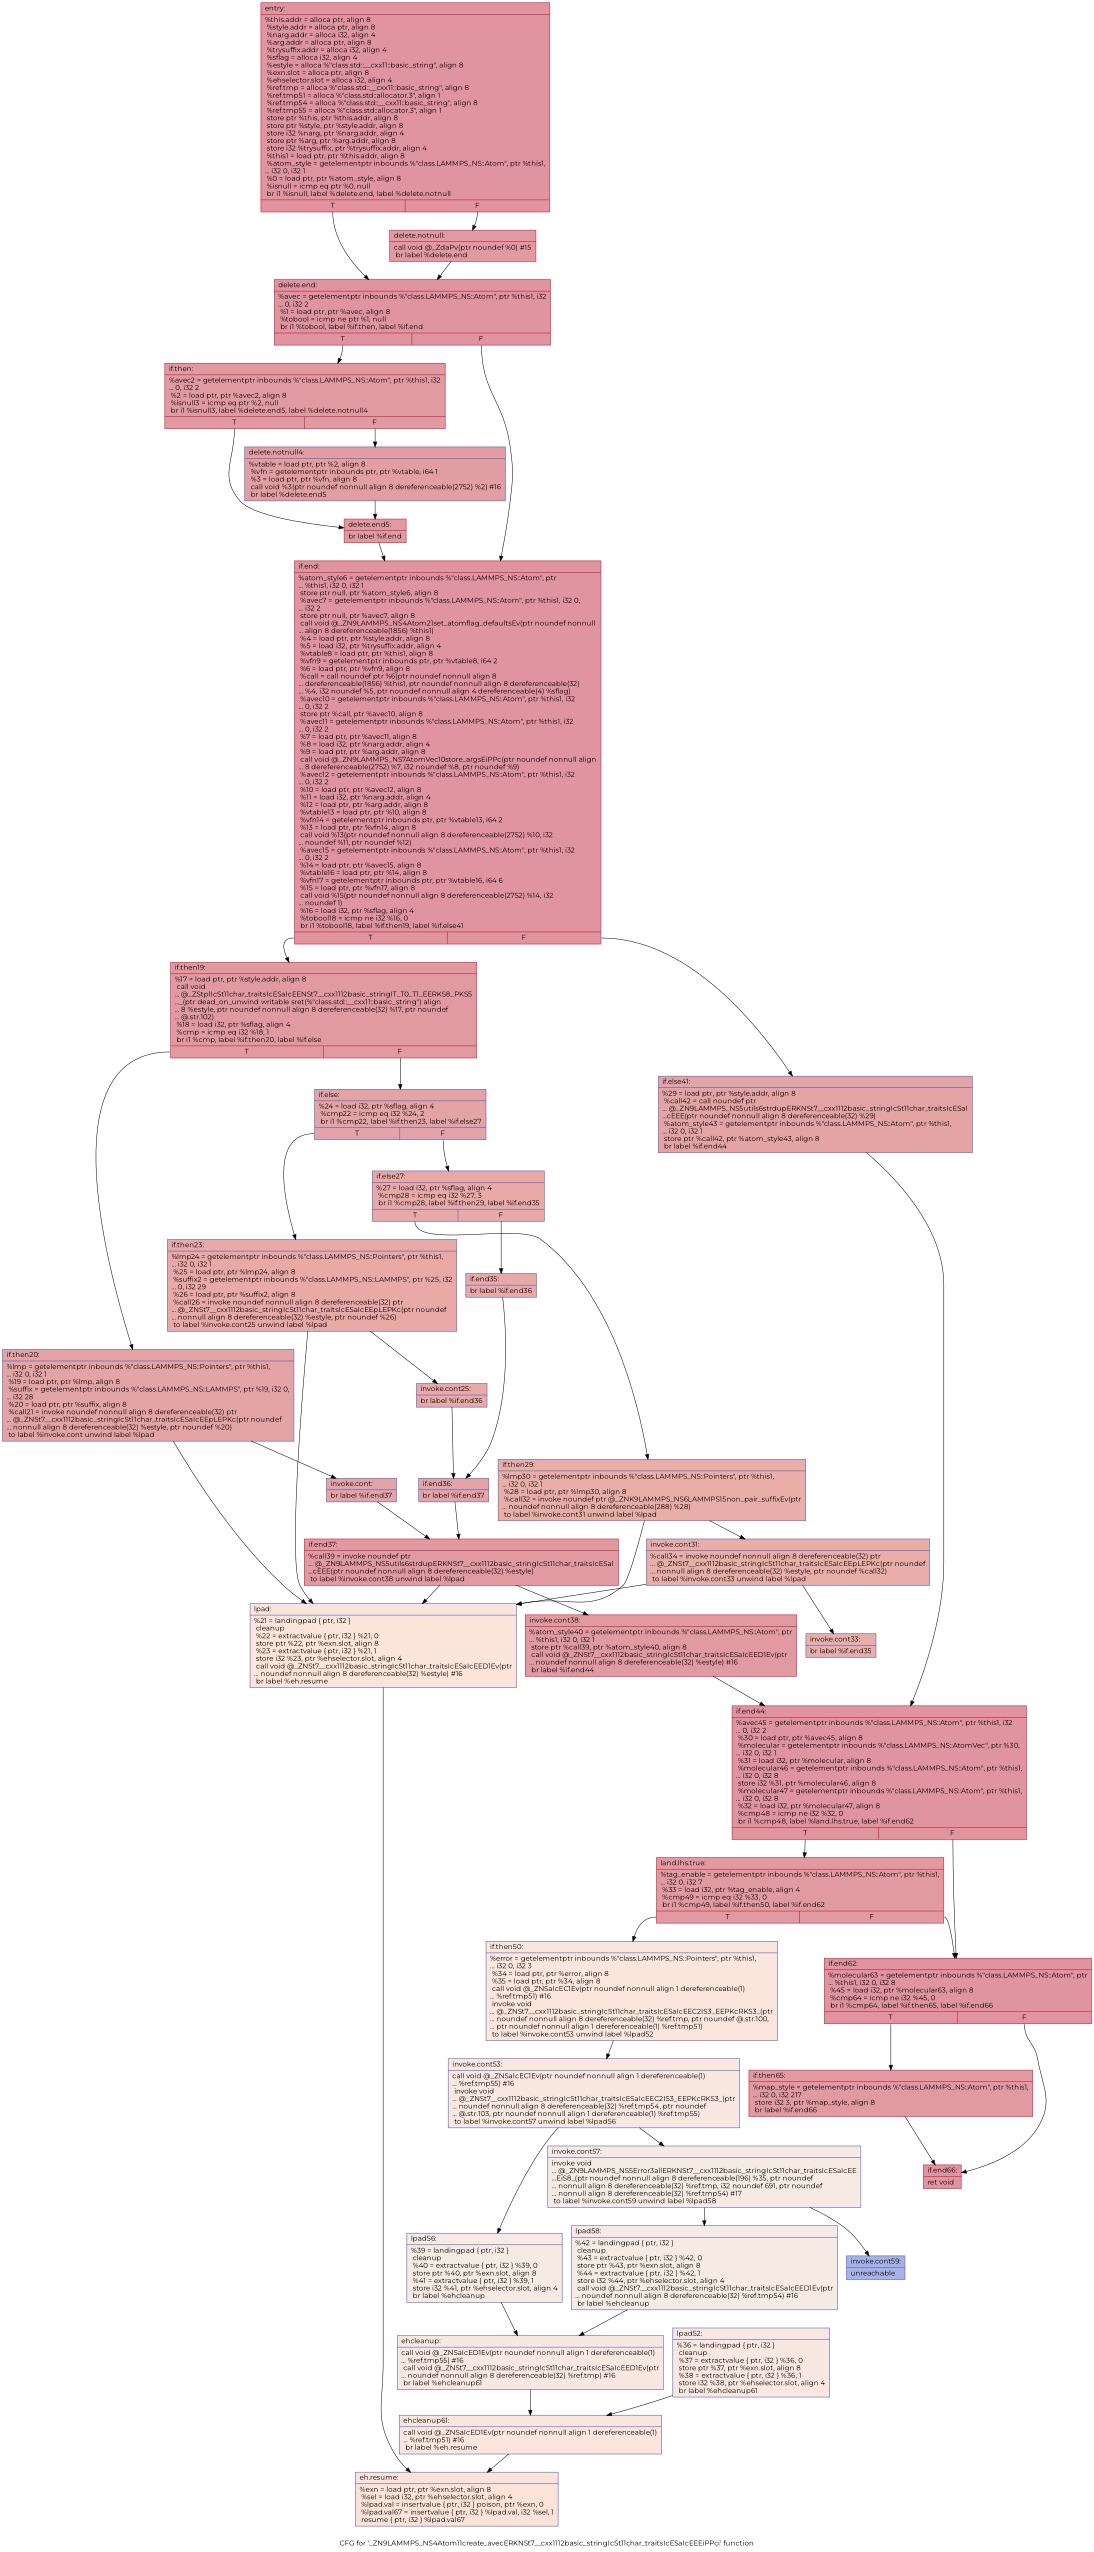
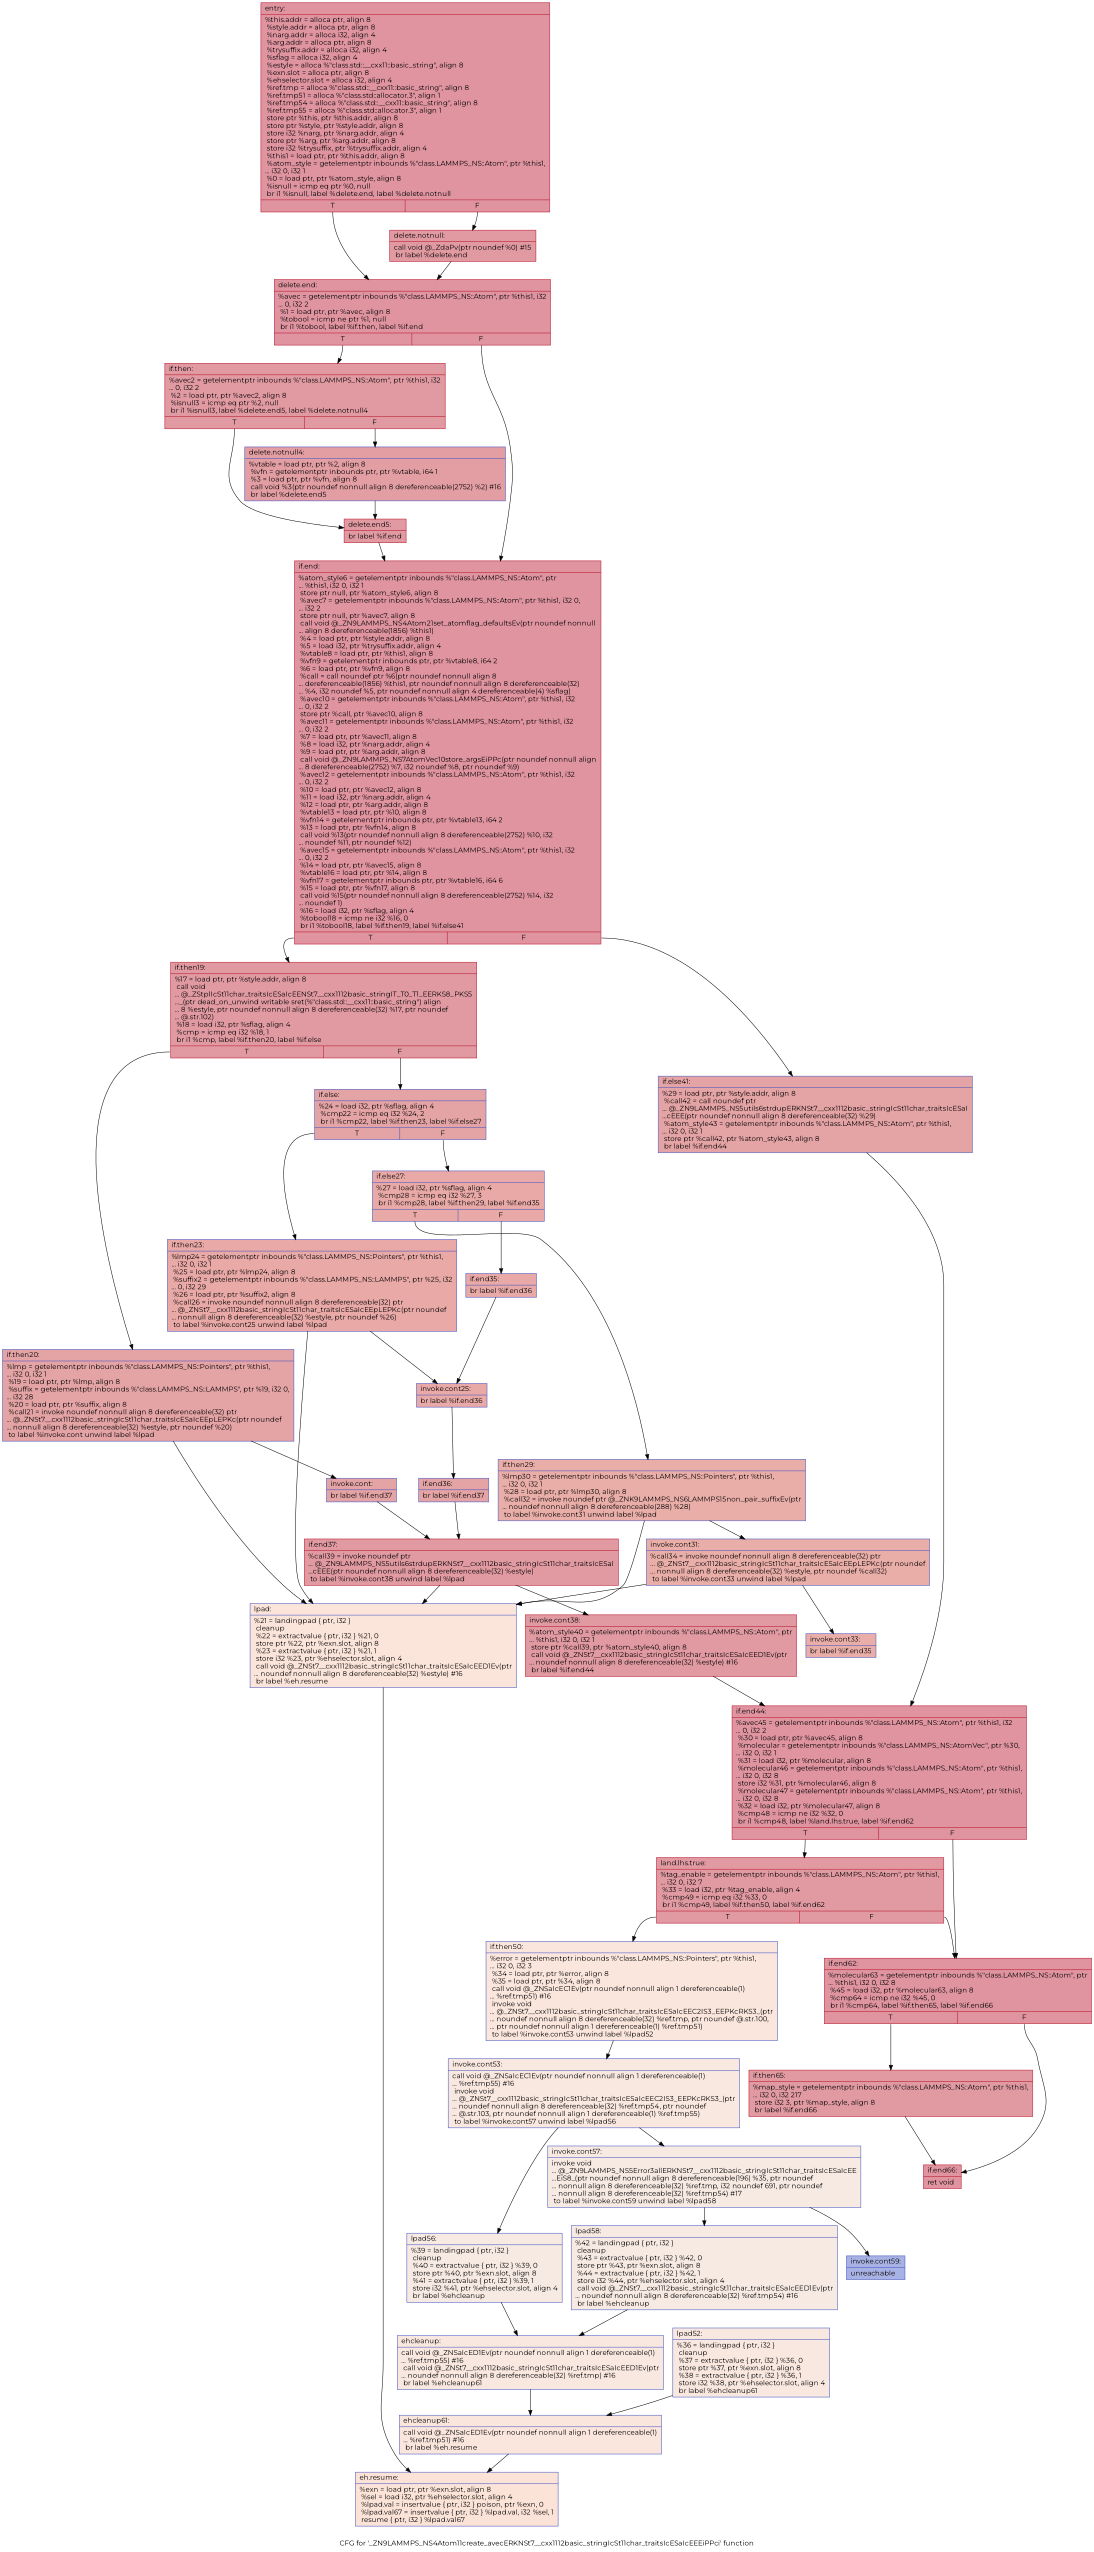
(503, 1390) -> (477, 1338)
